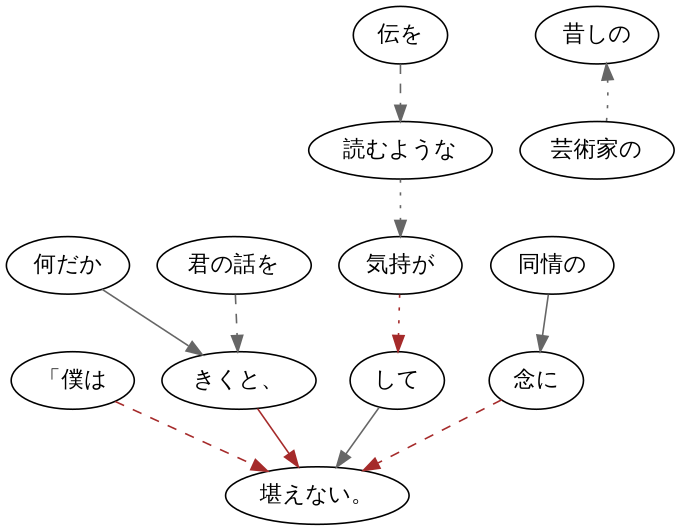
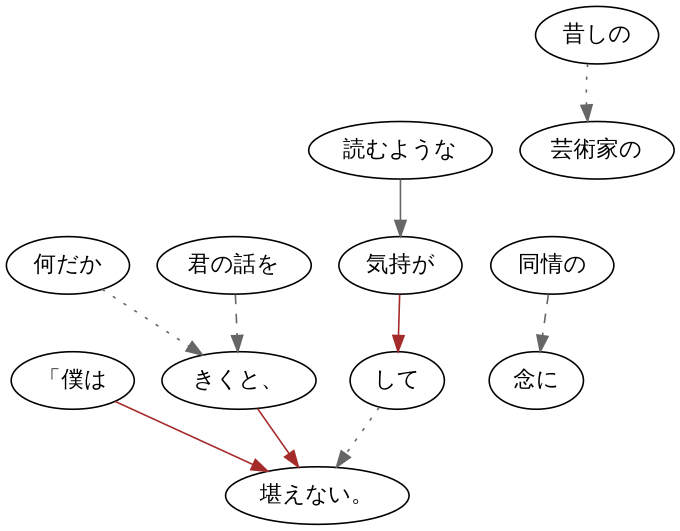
(400, 35) -> none
(608, 100) -> (586, 84)
(400, 200) -> (400, 200)
(399, 315) -> (399, 315)
(545, 315) -> (545, 315)
(145, 318) -> (145, 318)
(362, 431) -> (362, 431)
(440, 431) -> none
(184, 433) -> (184, 433)
